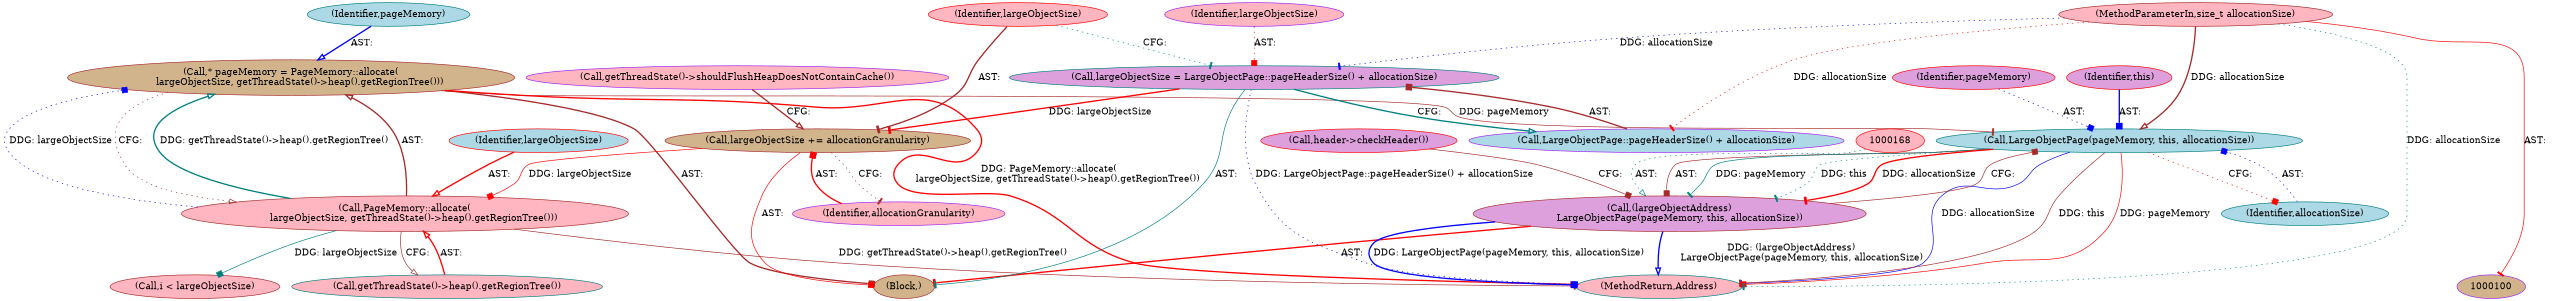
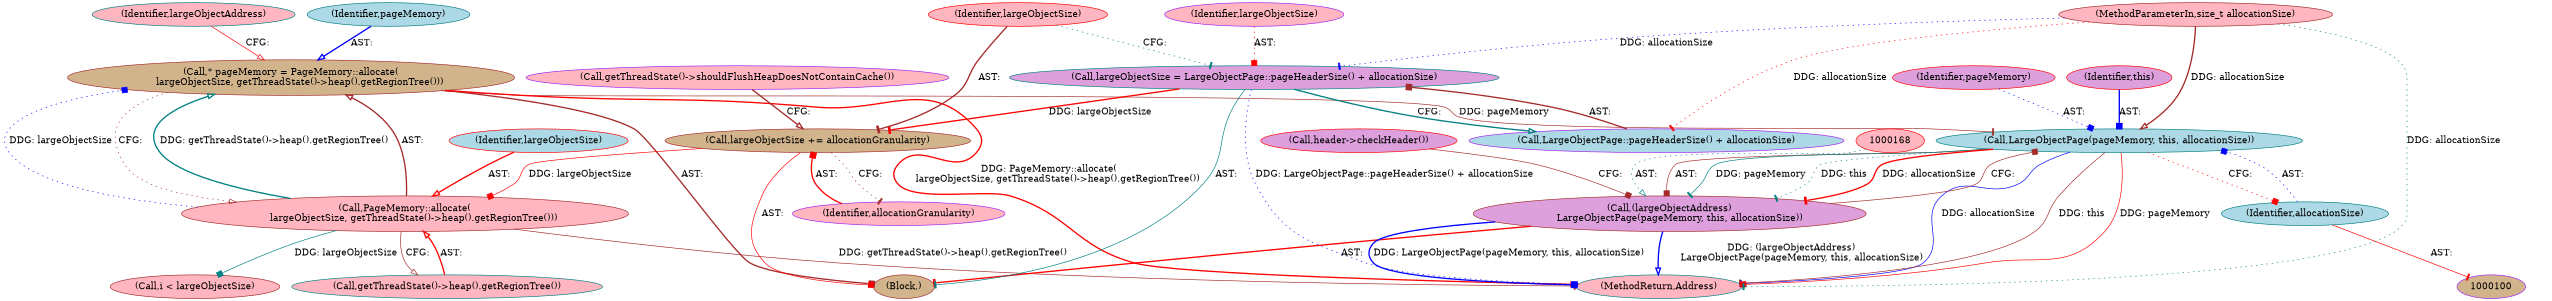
none -> (194, 14)
(2520, 58) -> (2399, 251)
